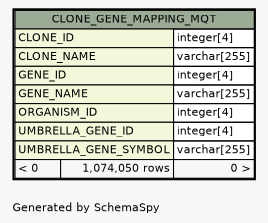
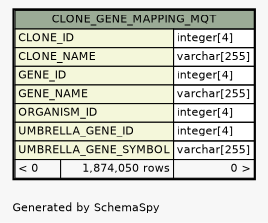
(126, 168) -> (126, 168)
